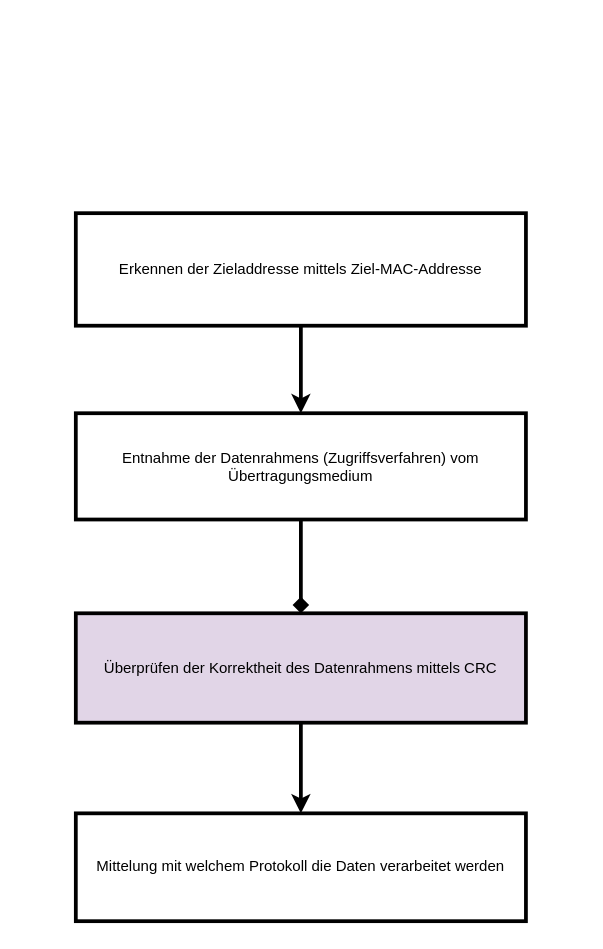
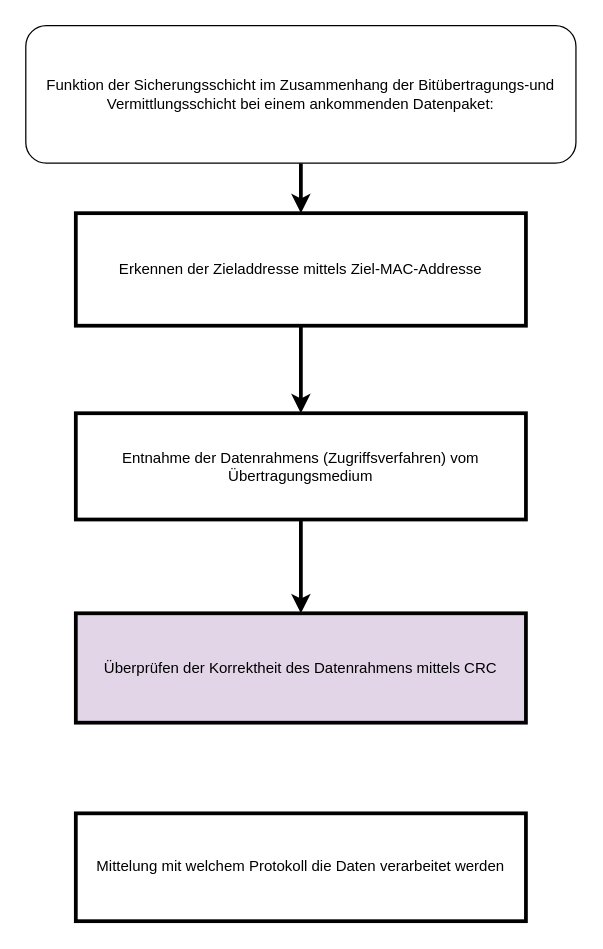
none -> (301, 94)
none -> (301, 181)
(301, 597) -> (301, 597)
(301, 762) -> none
